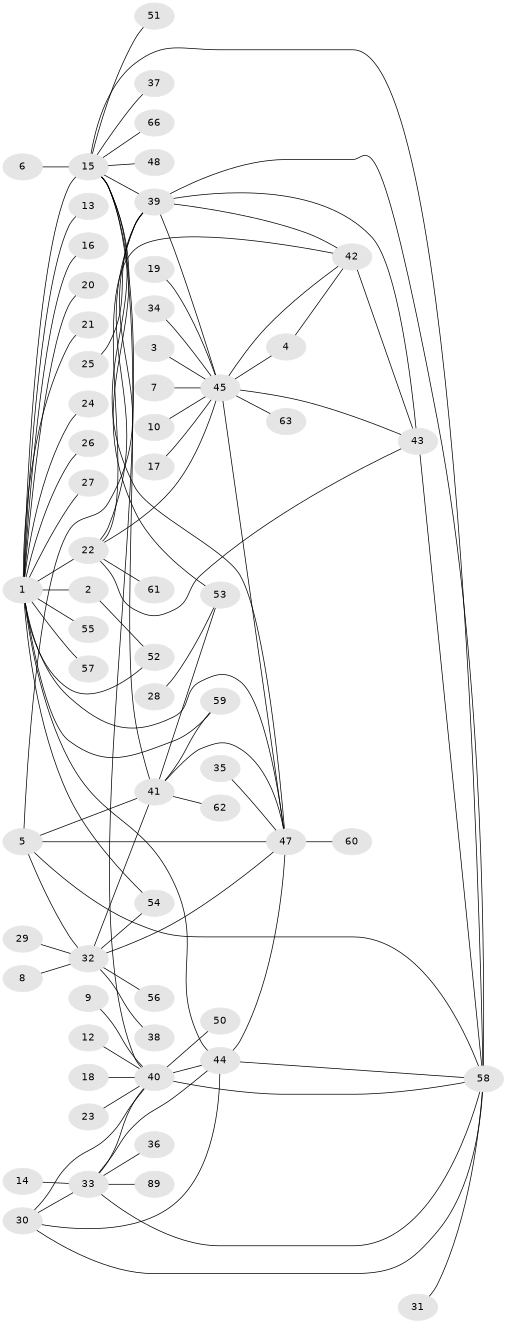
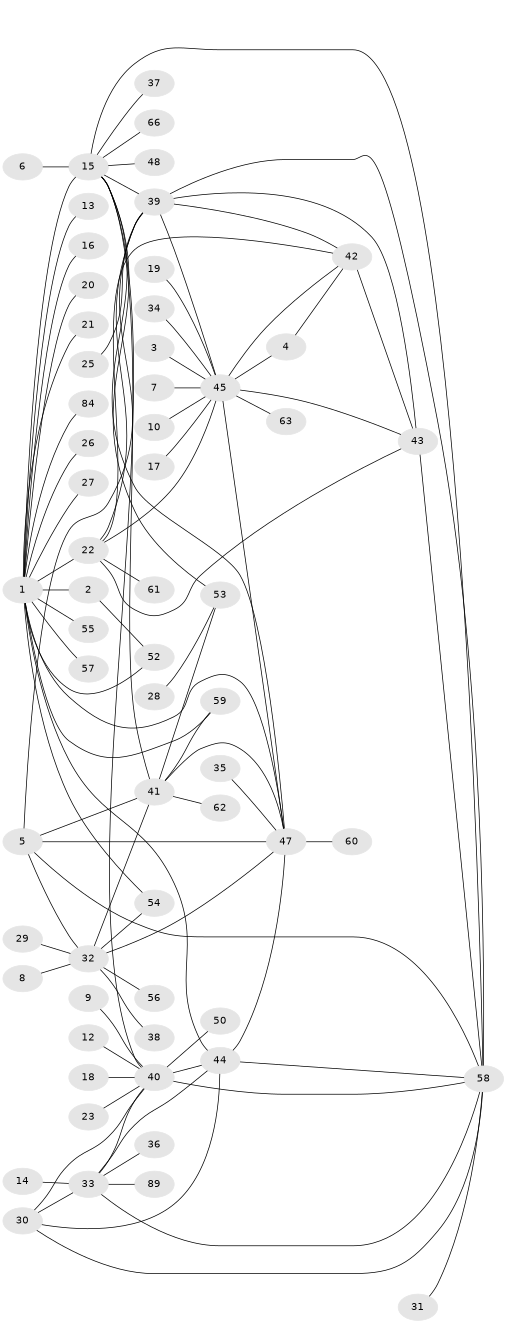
(154, 16) -> none
(89, 404) -> (89, 404)
